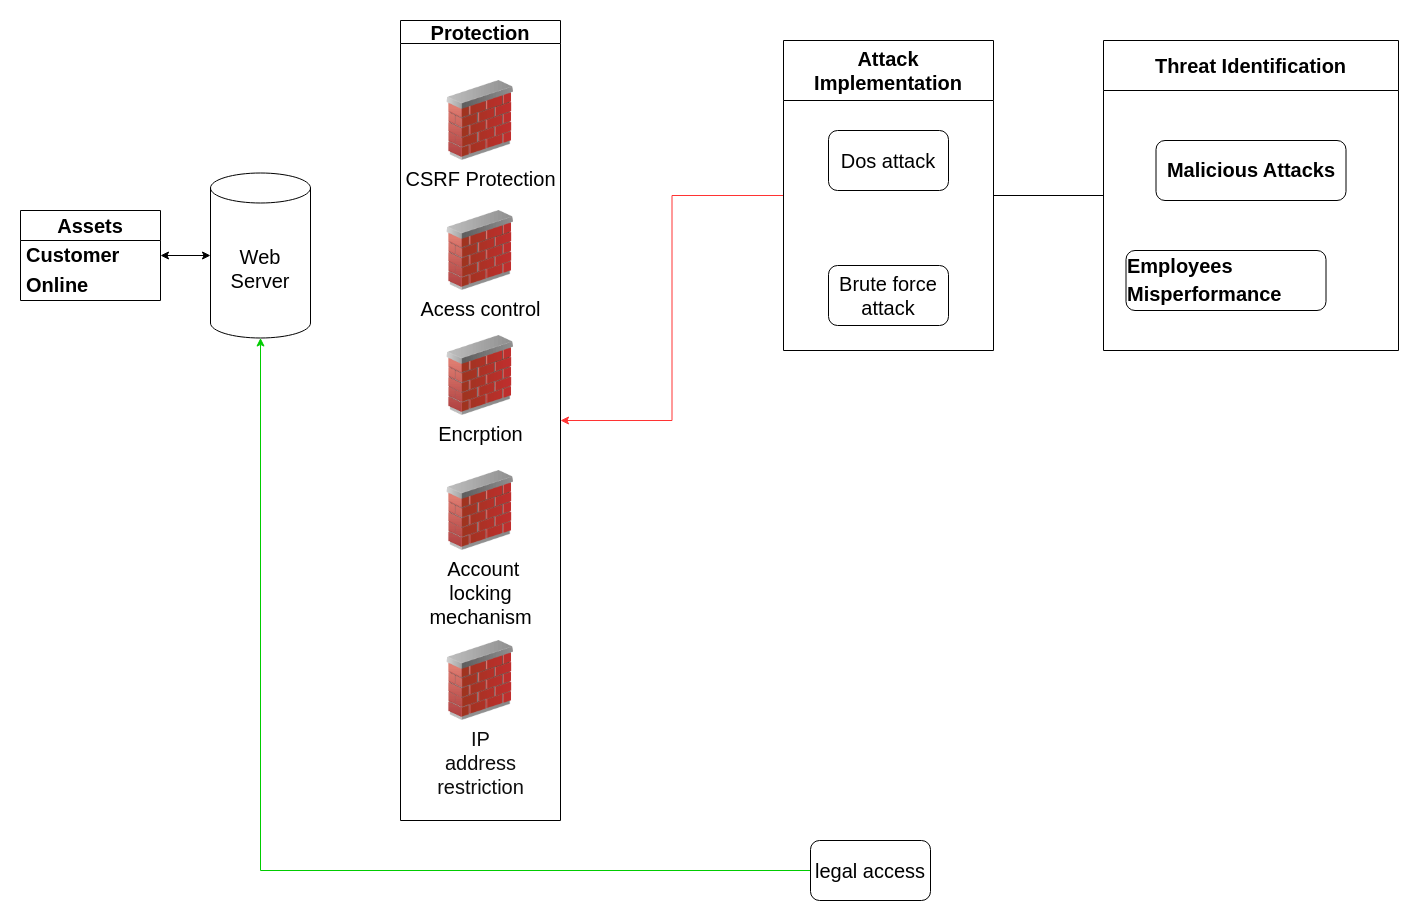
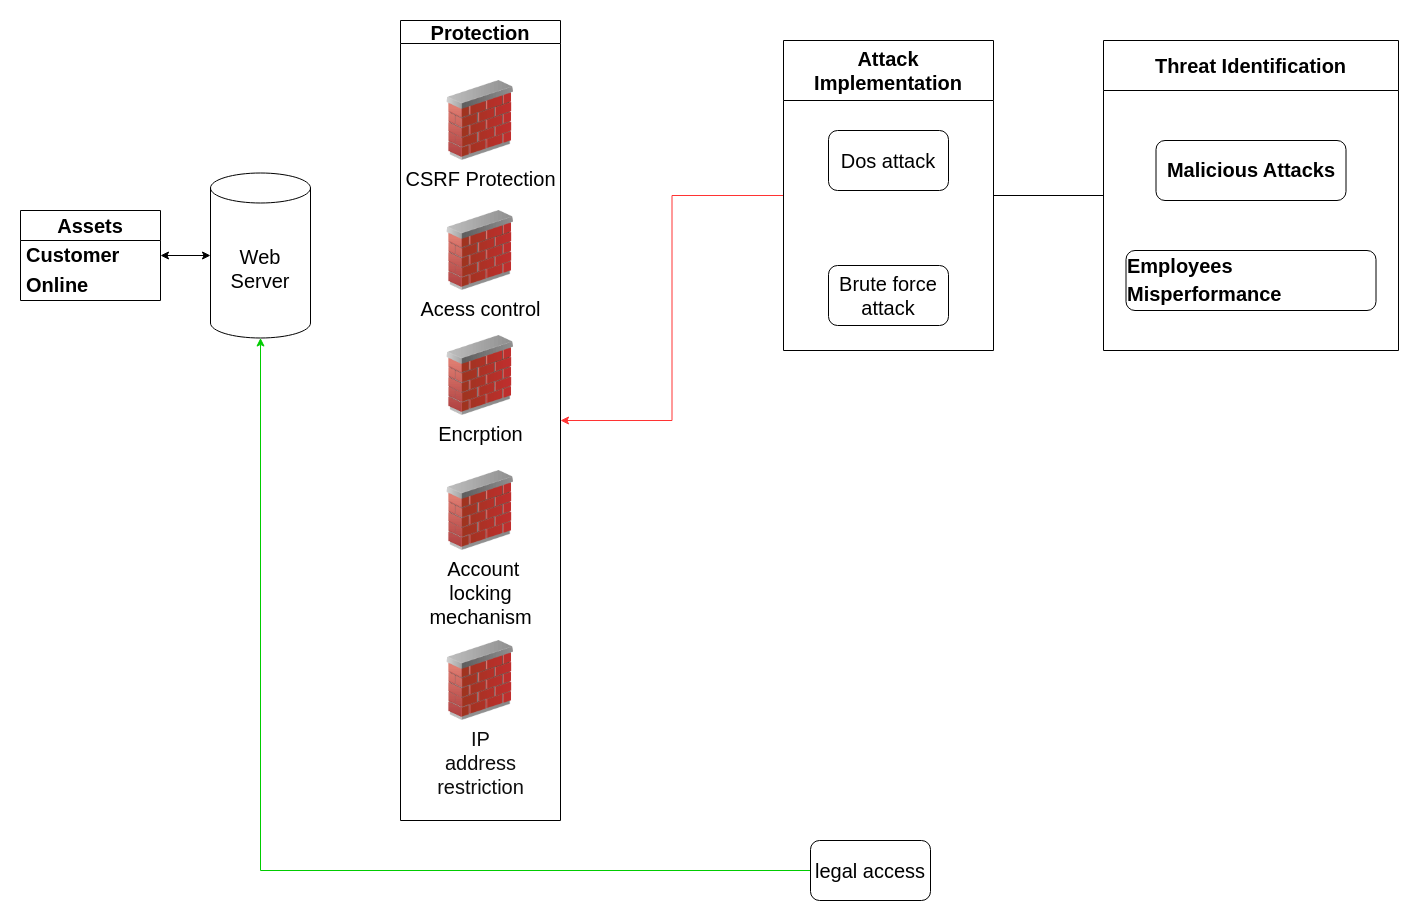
(1226, 281) -> (1251, 281)
